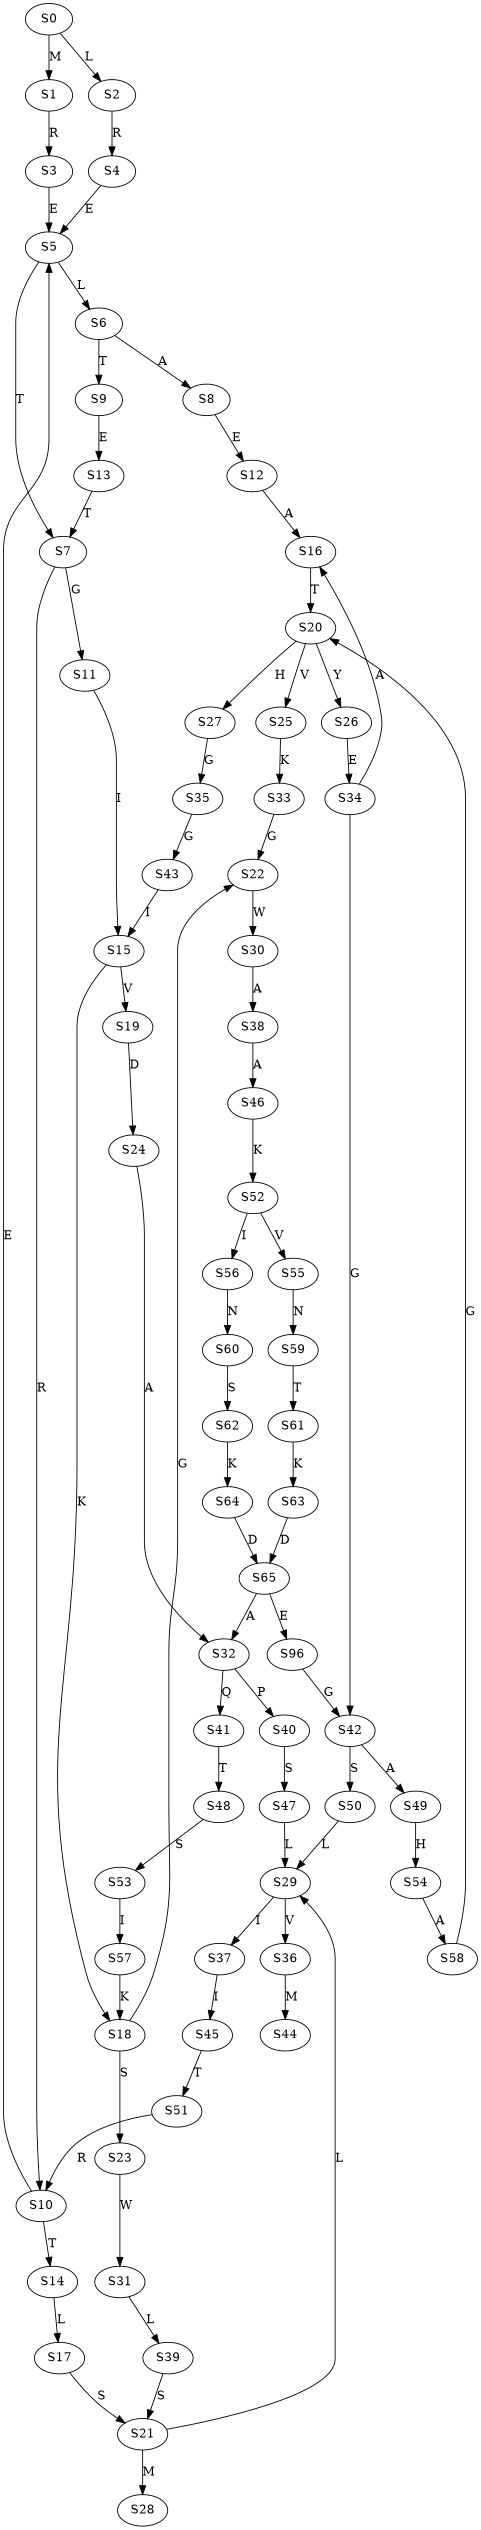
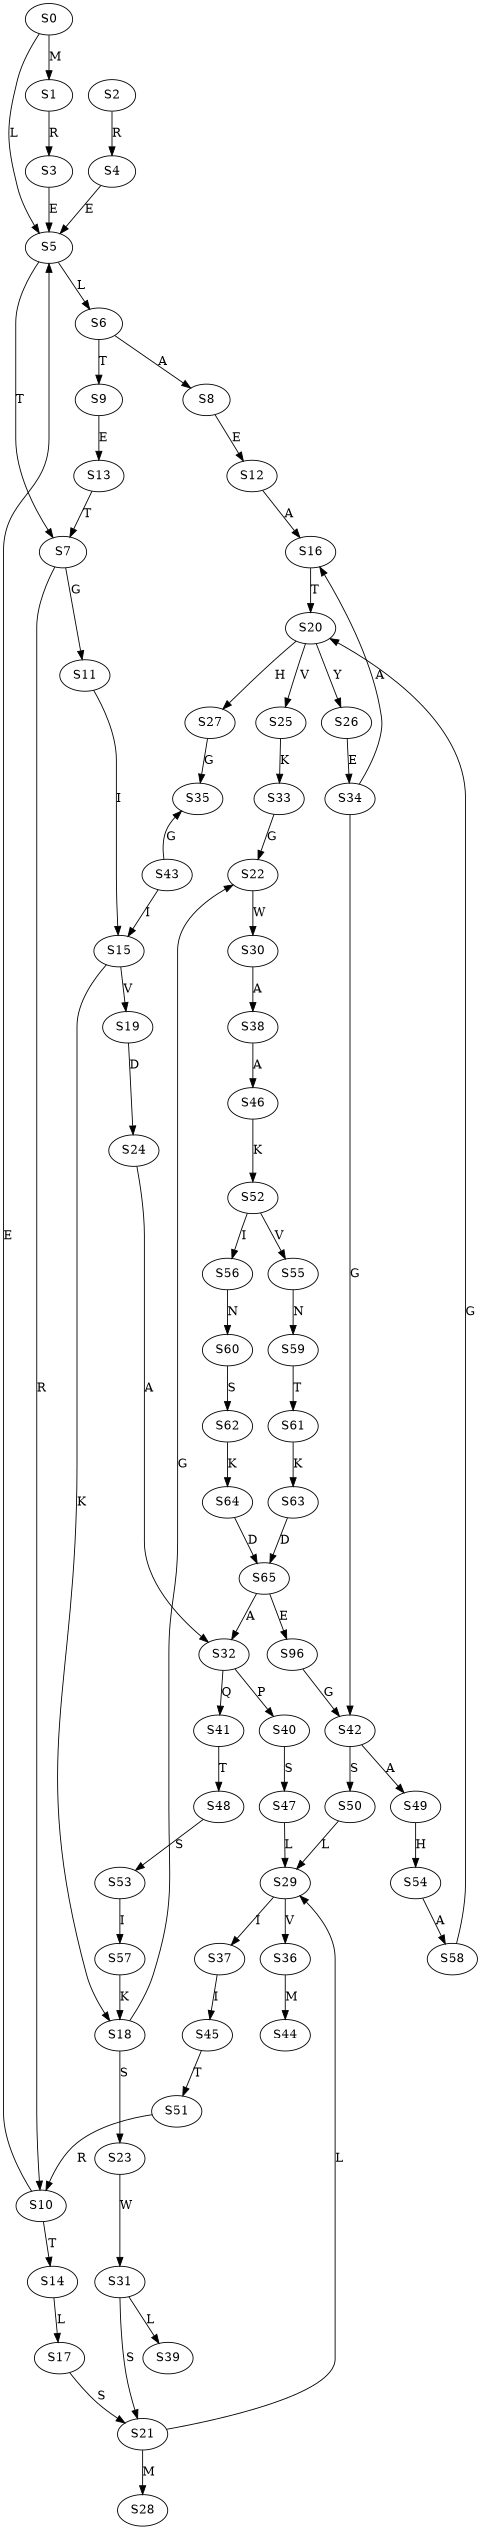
(78, 54) -> (9, 129)
(184, 833) -> (164, 837)
(157, 2392) -> (123, 2355)
